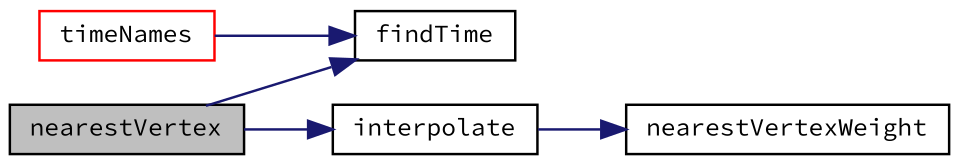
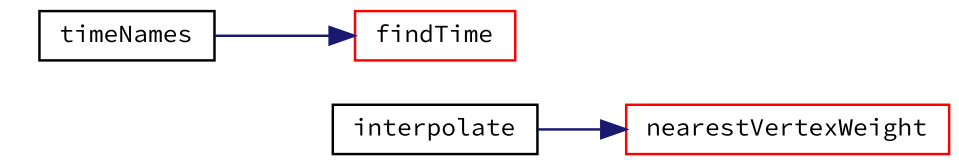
(127, 36) -> (127, 36)
(435, 36) -> (435, 36)
(127, 129) -> none
(788, 129) -> (788, 129)
